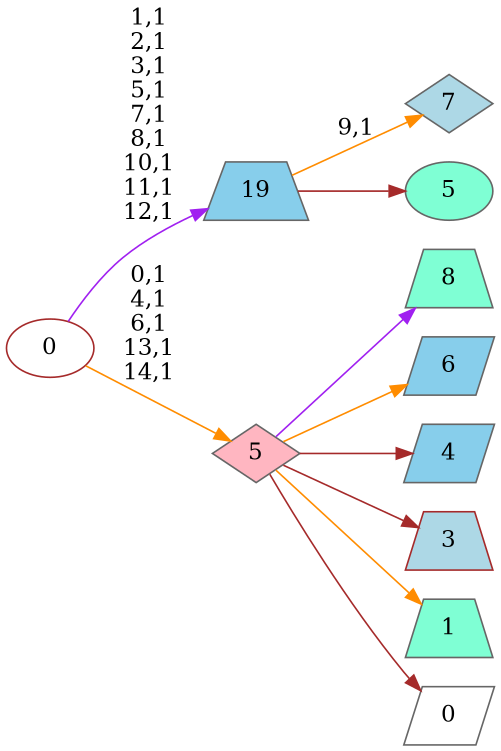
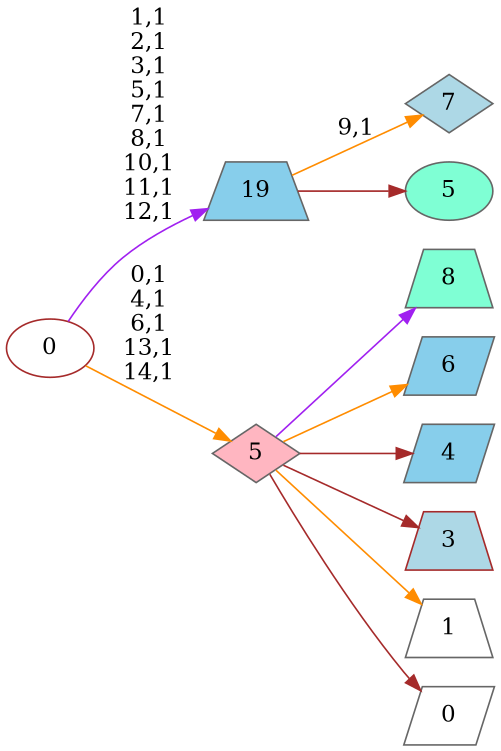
(449, 628) -> (449, 628)
